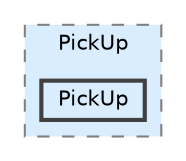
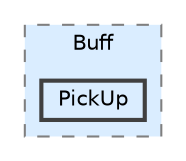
(93, 44) -> (93, 44)
